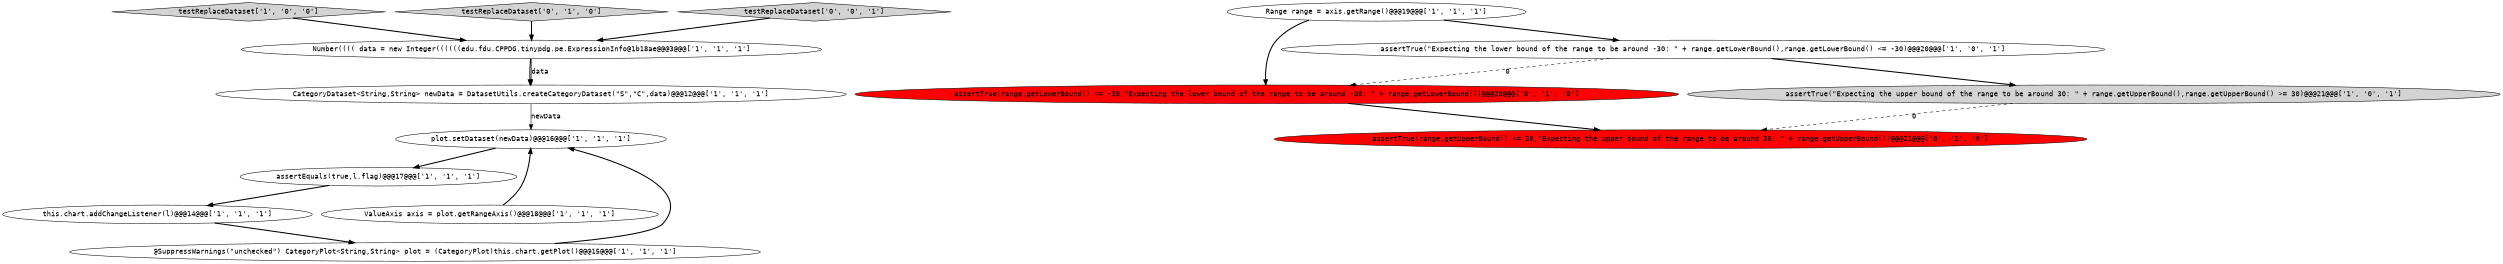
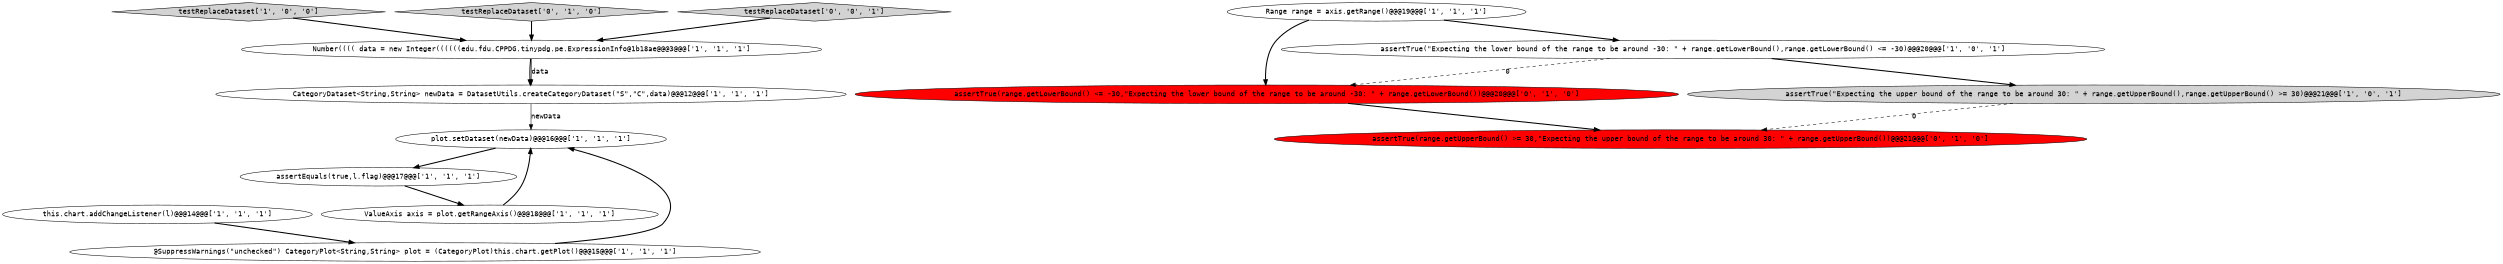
(271, 195) -> (432, 195)
